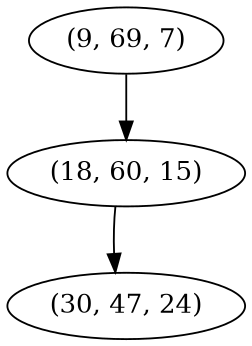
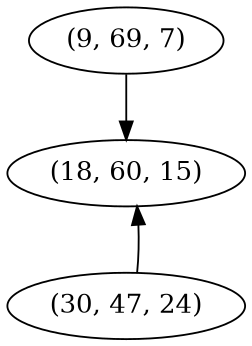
(114, 230) -> (139, 249)
